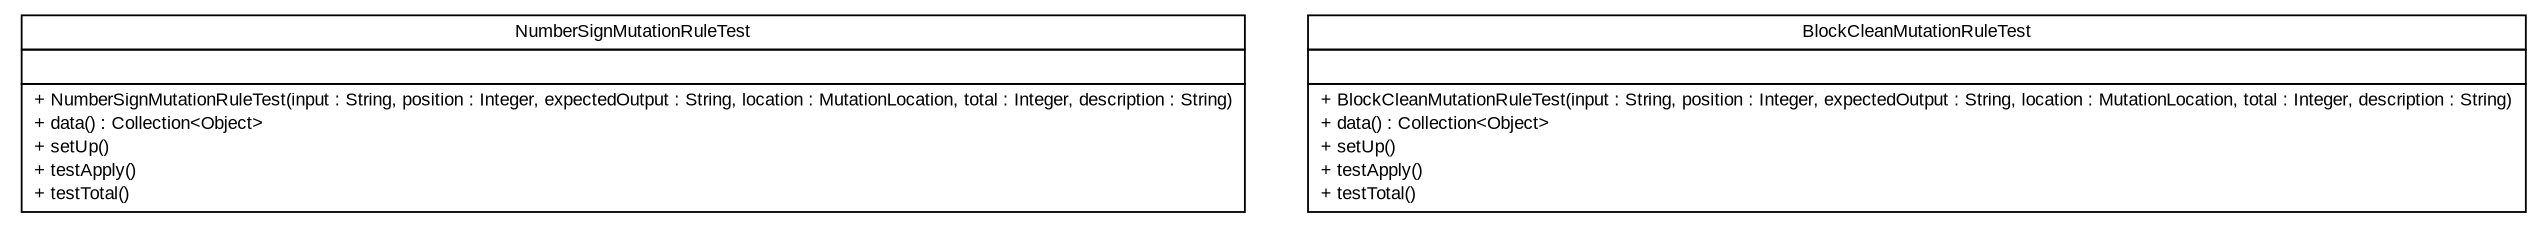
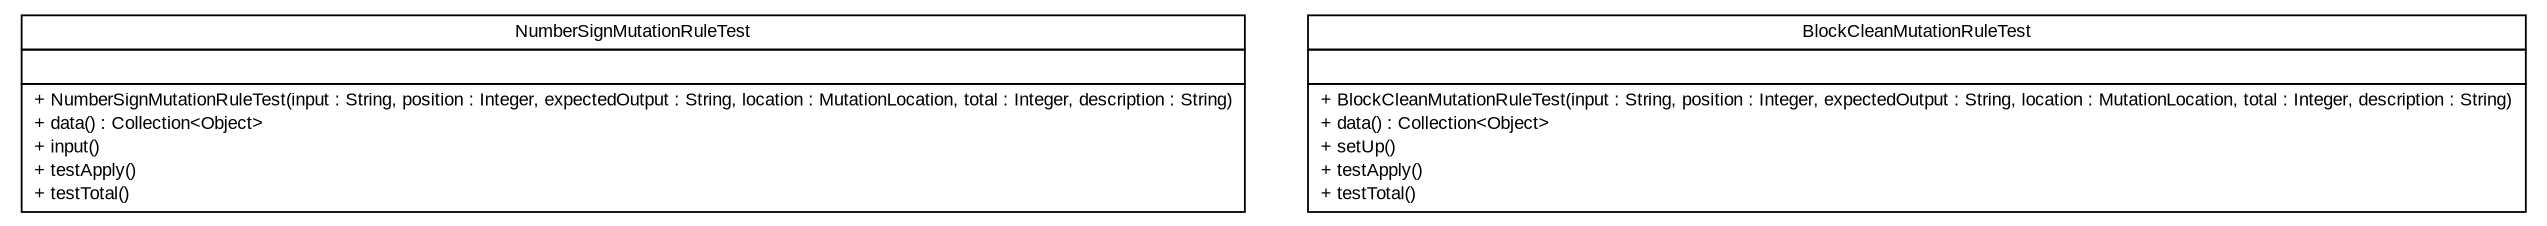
(72, 147) -> (68, 147)
